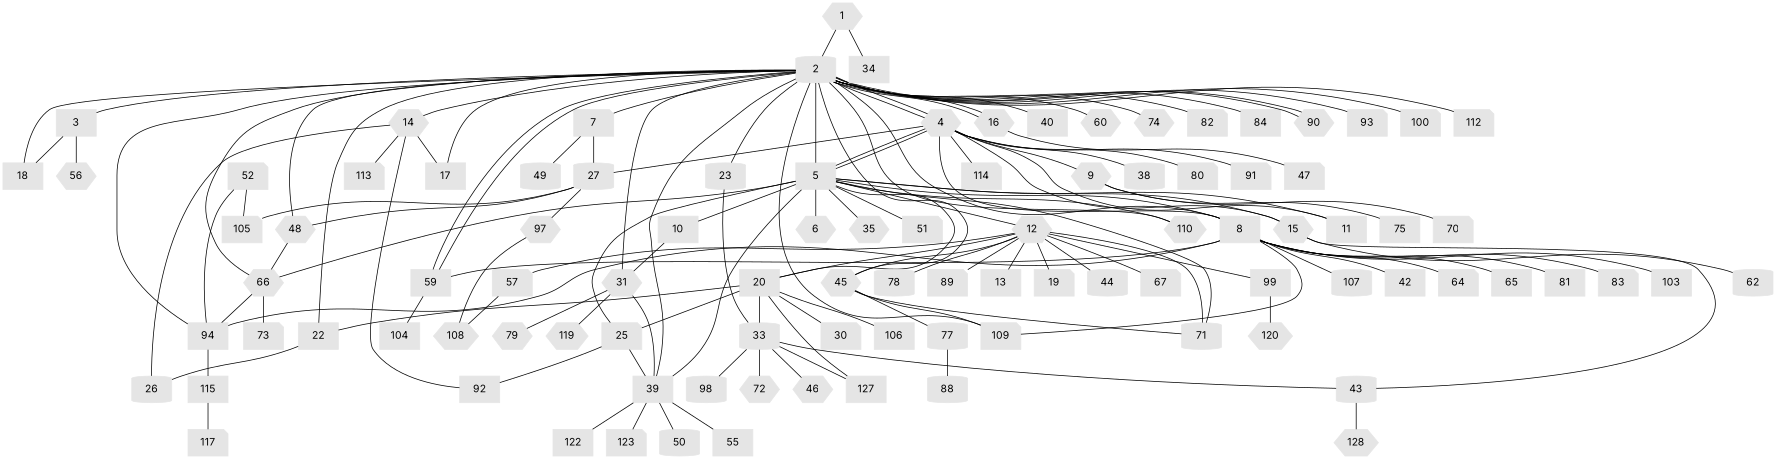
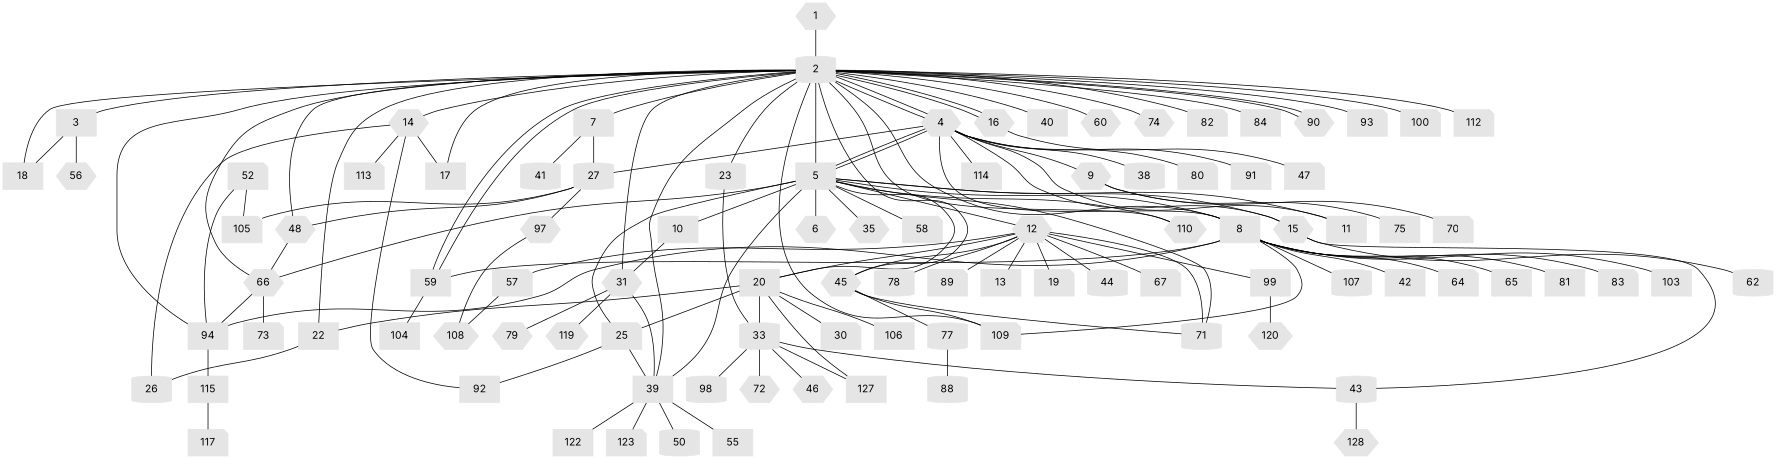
(869, 70) -> none
(540, 176) -> (540, 176)
(922, 229) -> (922, 229)
